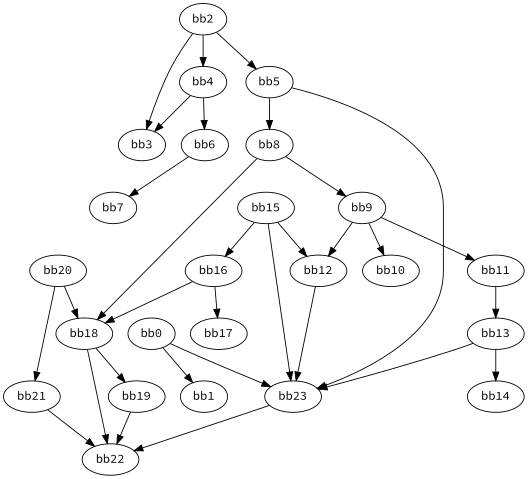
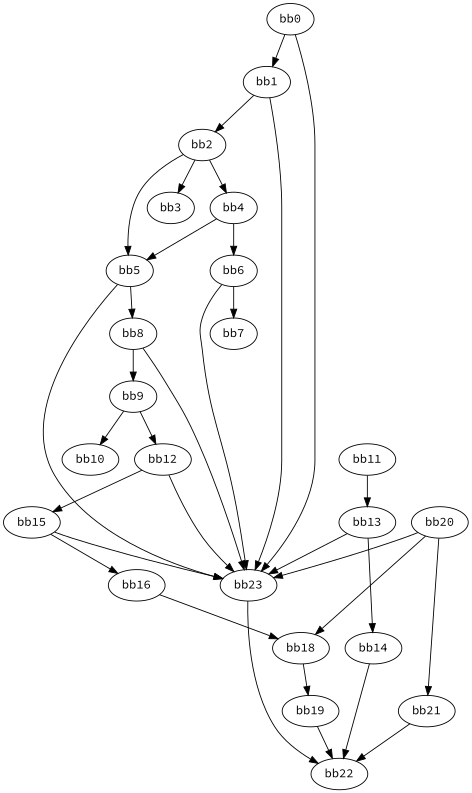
(176, 110) -> (186, 237)
none -> (238, 111)
(180, 236) -> (202, 450)
(289, 236) -> (101, 489)
(424, 237) -> none
none -> (282, 331)
(219, 334) -> none
(96, 392) -> (358, 707)
none -> (215, 421)
none -> (350, 555)
